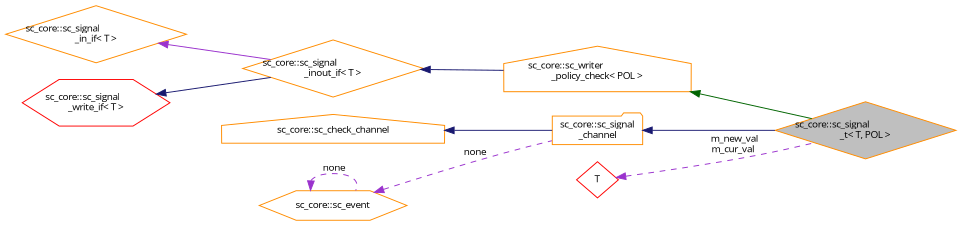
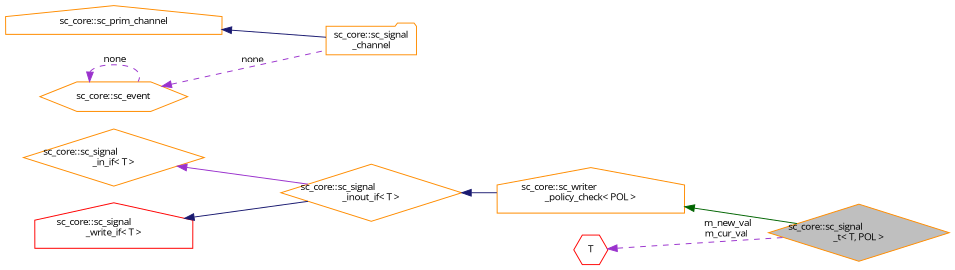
(96, 103) -> (114, 228)
(333, 130) -> (114, 22)
(714, 130) -> none
(597, 180) -> (591, 250)
